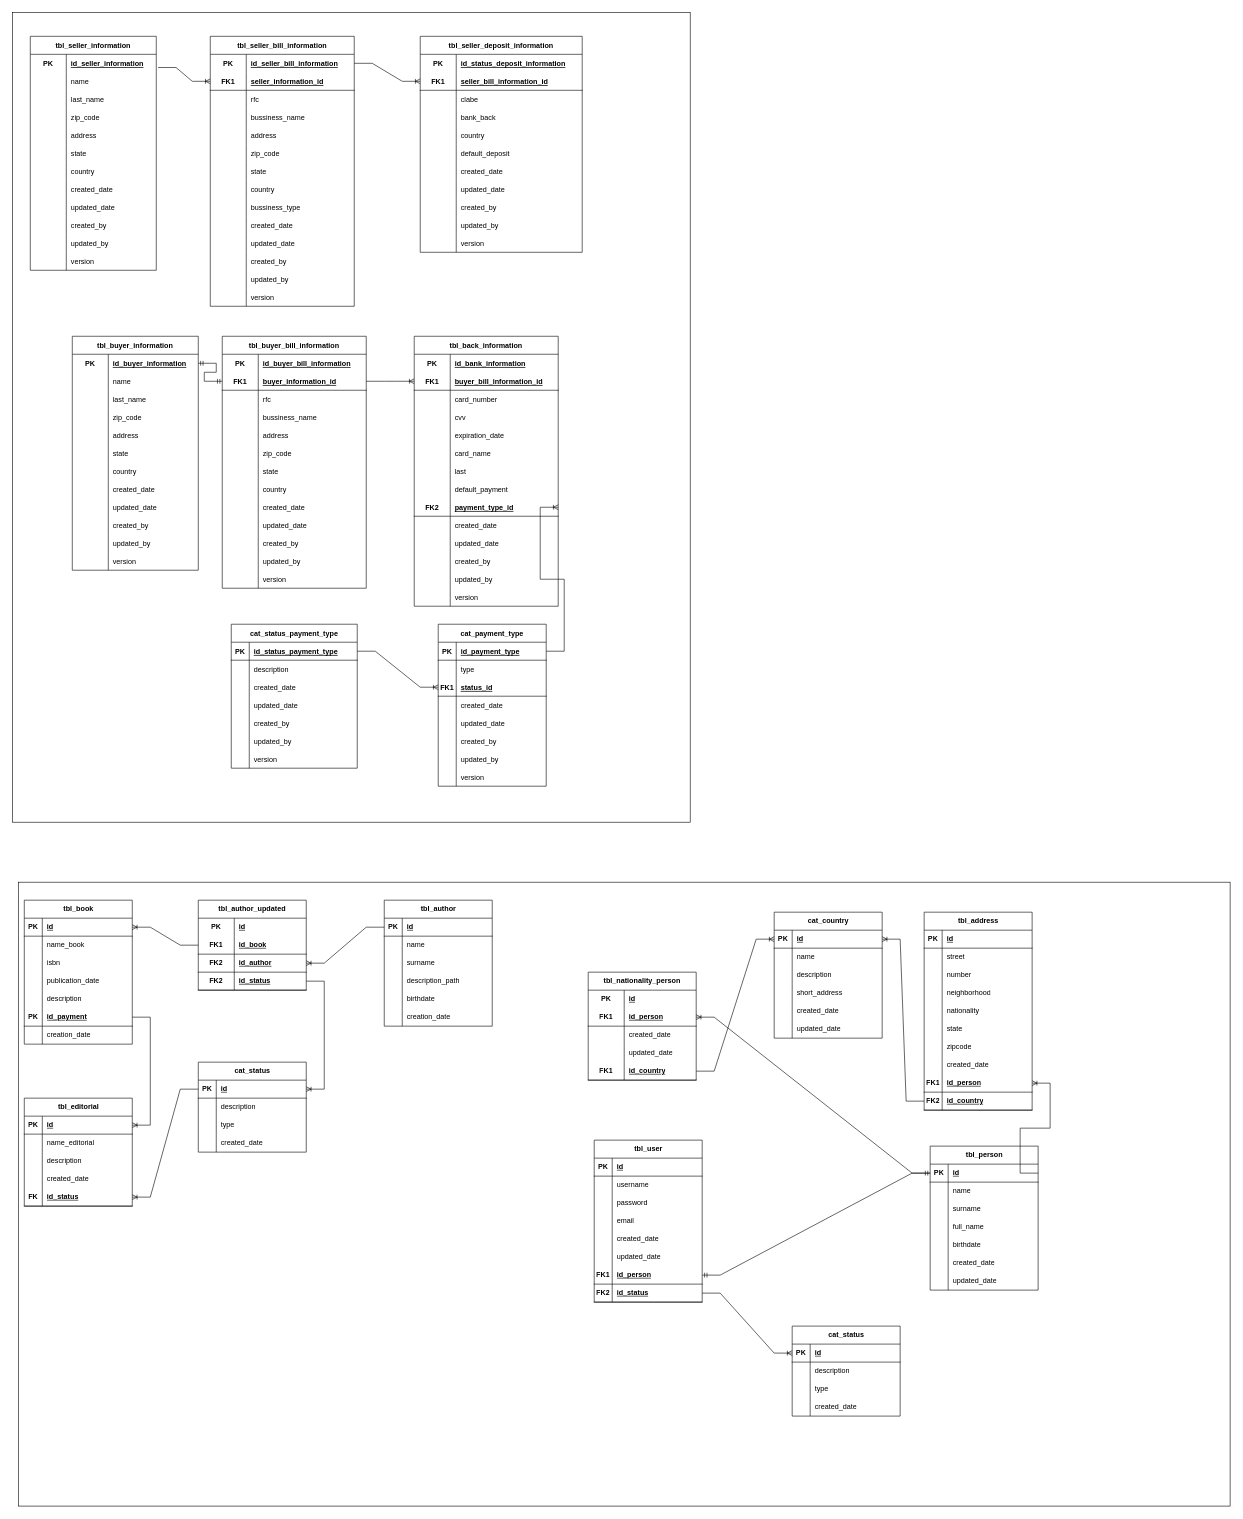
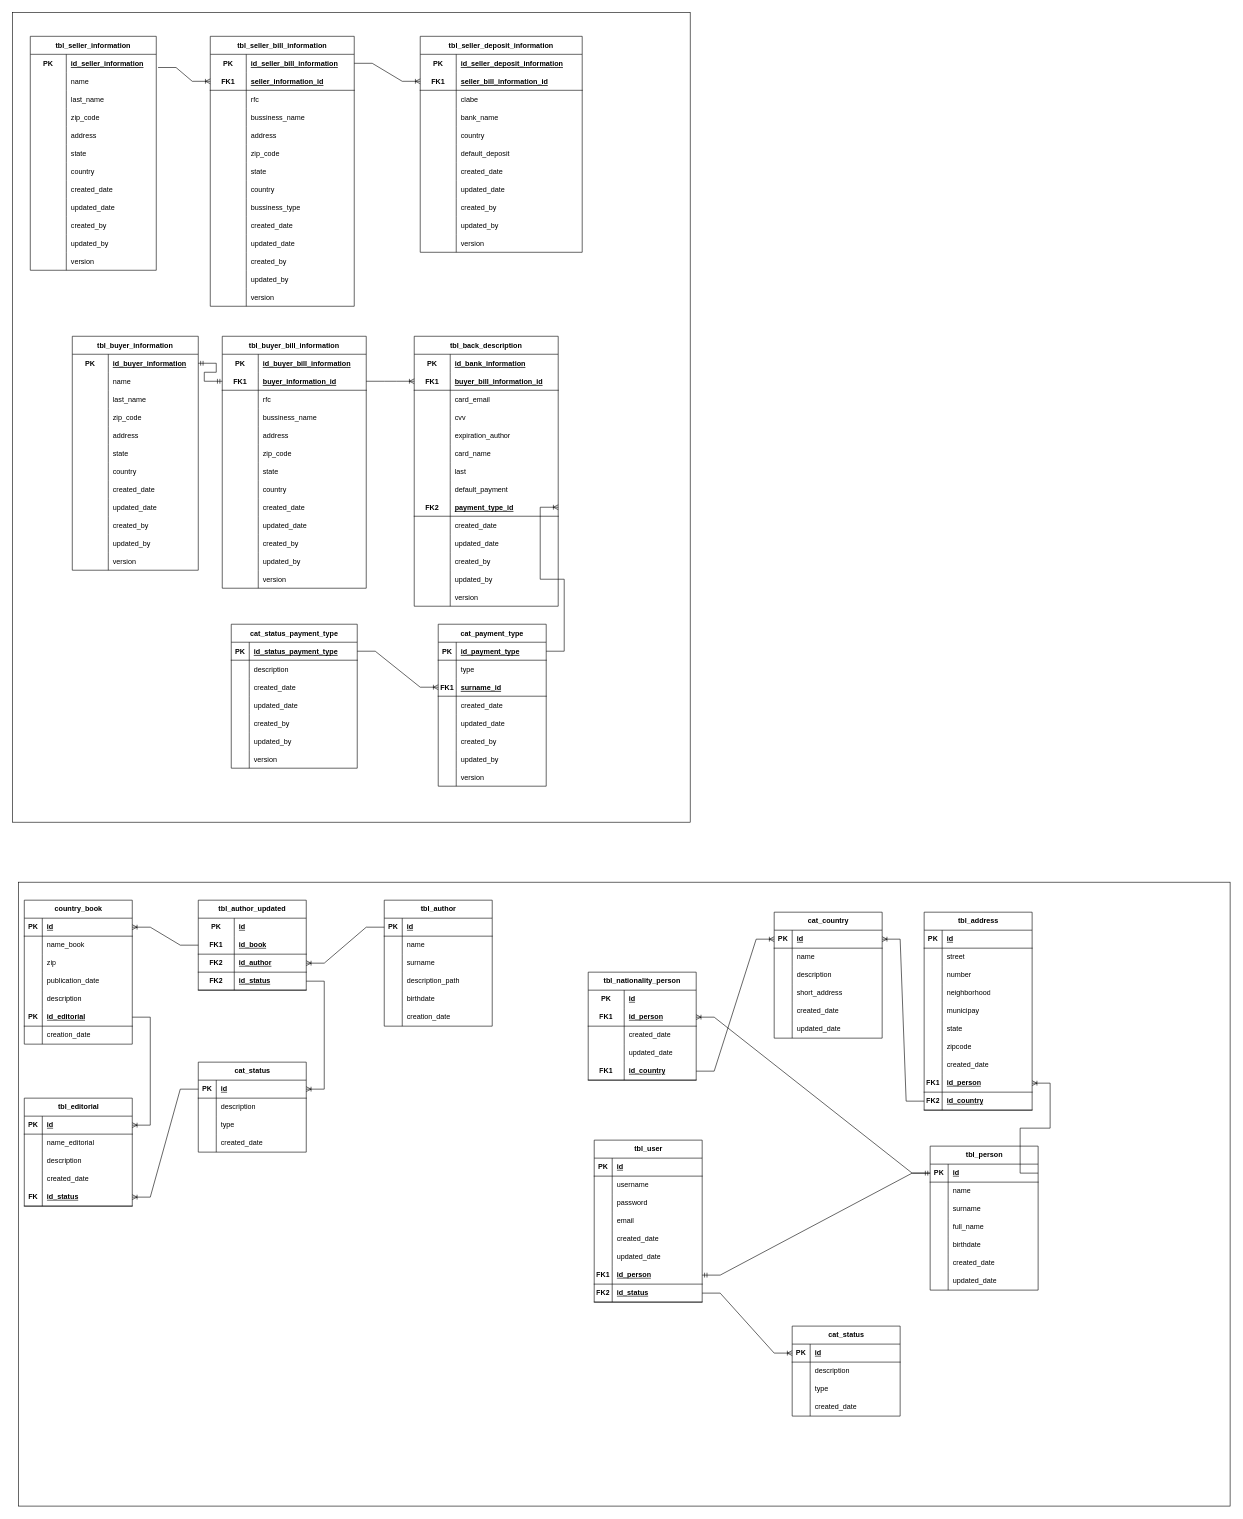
(516, 64) -> (514, 64)
(479, 118) -> (479, 118)
(486, 346) -> (486, 346)
(477, 400) -> (473, 400)
(483, 436) -> (487, 436)
(478, 688) -> (480, 688)
(79, 909) -> (79, 909)
(54, 963) -> (52, 963)
(966, 1011) -> (963, 1011)
(66, 1017) -> (68, 1017)
